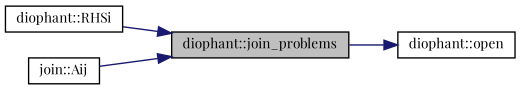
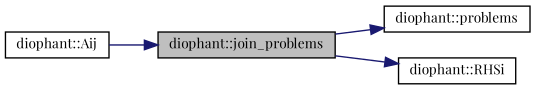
(140, 29) -> (360, 59)
(456, 45) -> (457, 19)
(64, 71) -> (57, 45)
